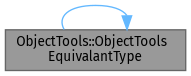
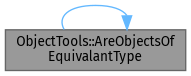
(96, 50) -> (96, 50)
